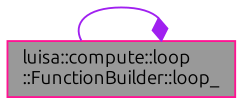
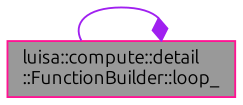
(121, 69) -> (121, 69)
